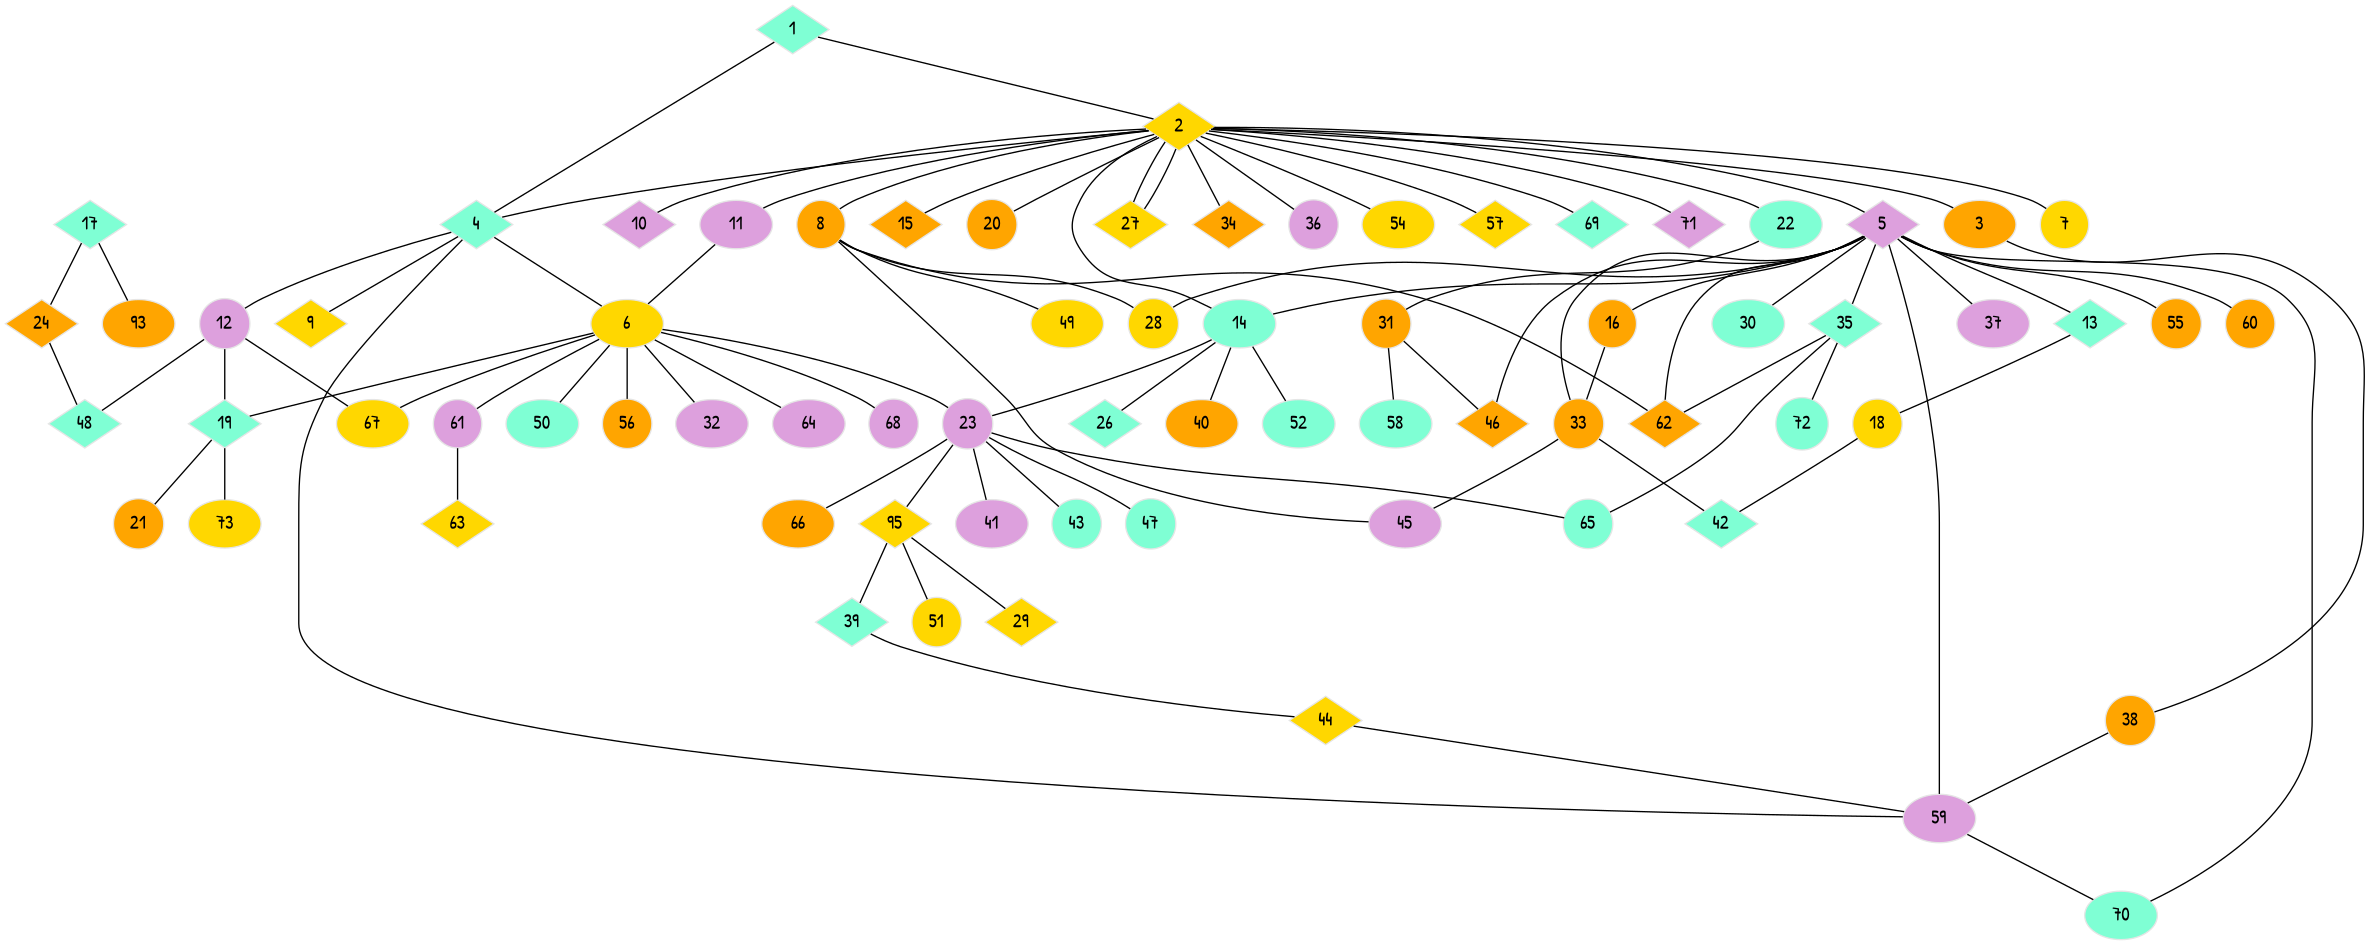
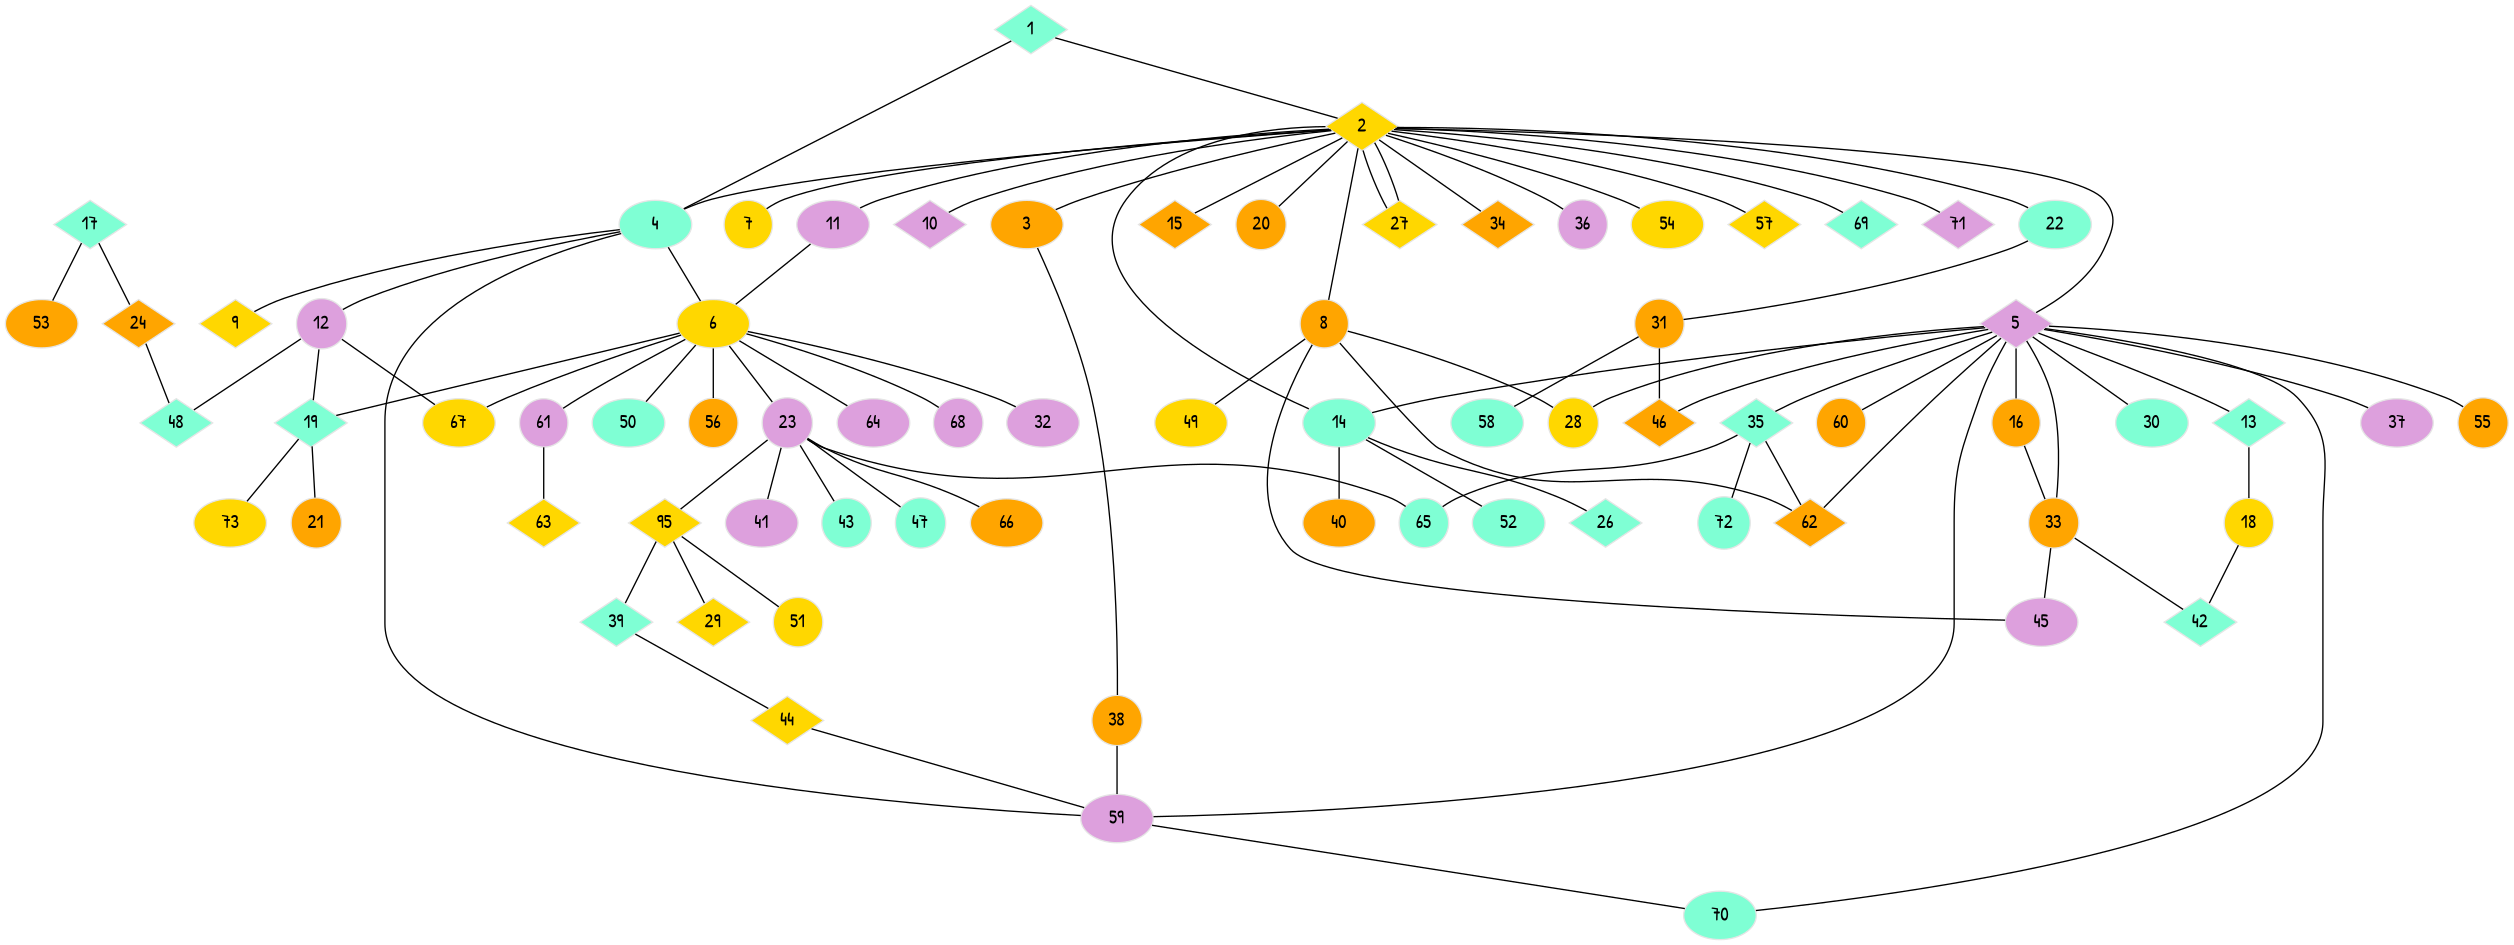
(476, 225) -> (655, 225)
(139, 324) -> (42, 324)
(1103, 381) -> none
